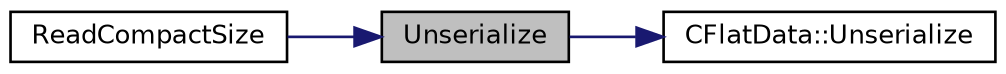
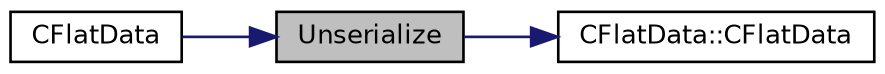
(149, 37) -> (96, 37)
(830, 37) -> (716, 37)
